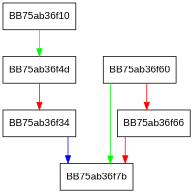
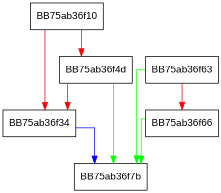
(39, 39) -> (81, 39)
none -> (45, 66)
(140, 70) -> (182, 70)
none -> (113, 120)
(125, 146) -> (141, 135)
